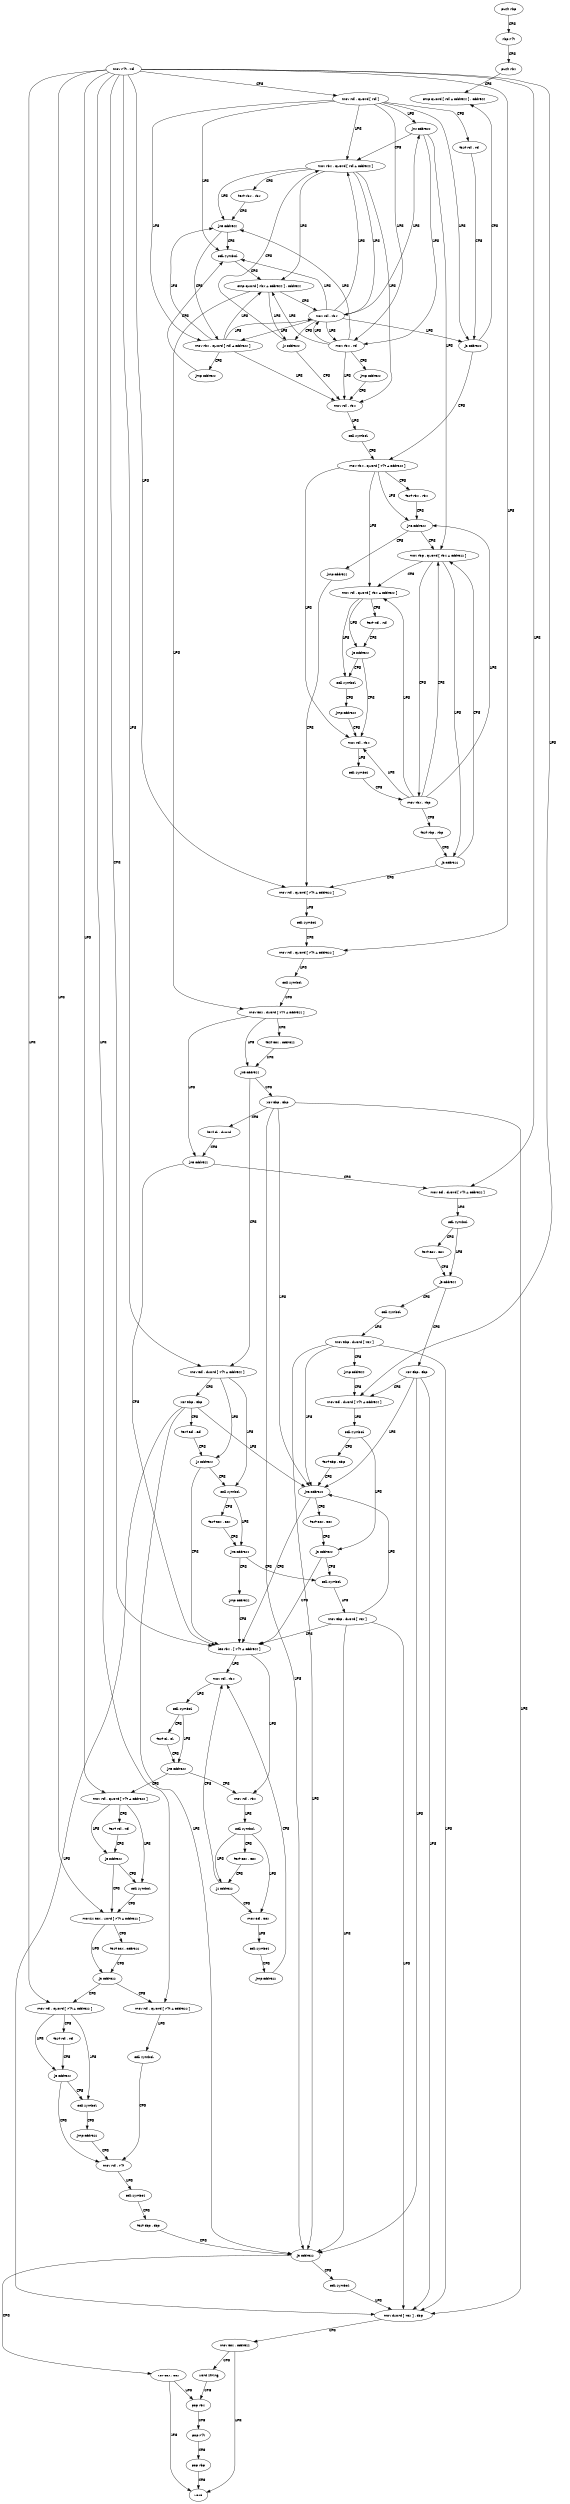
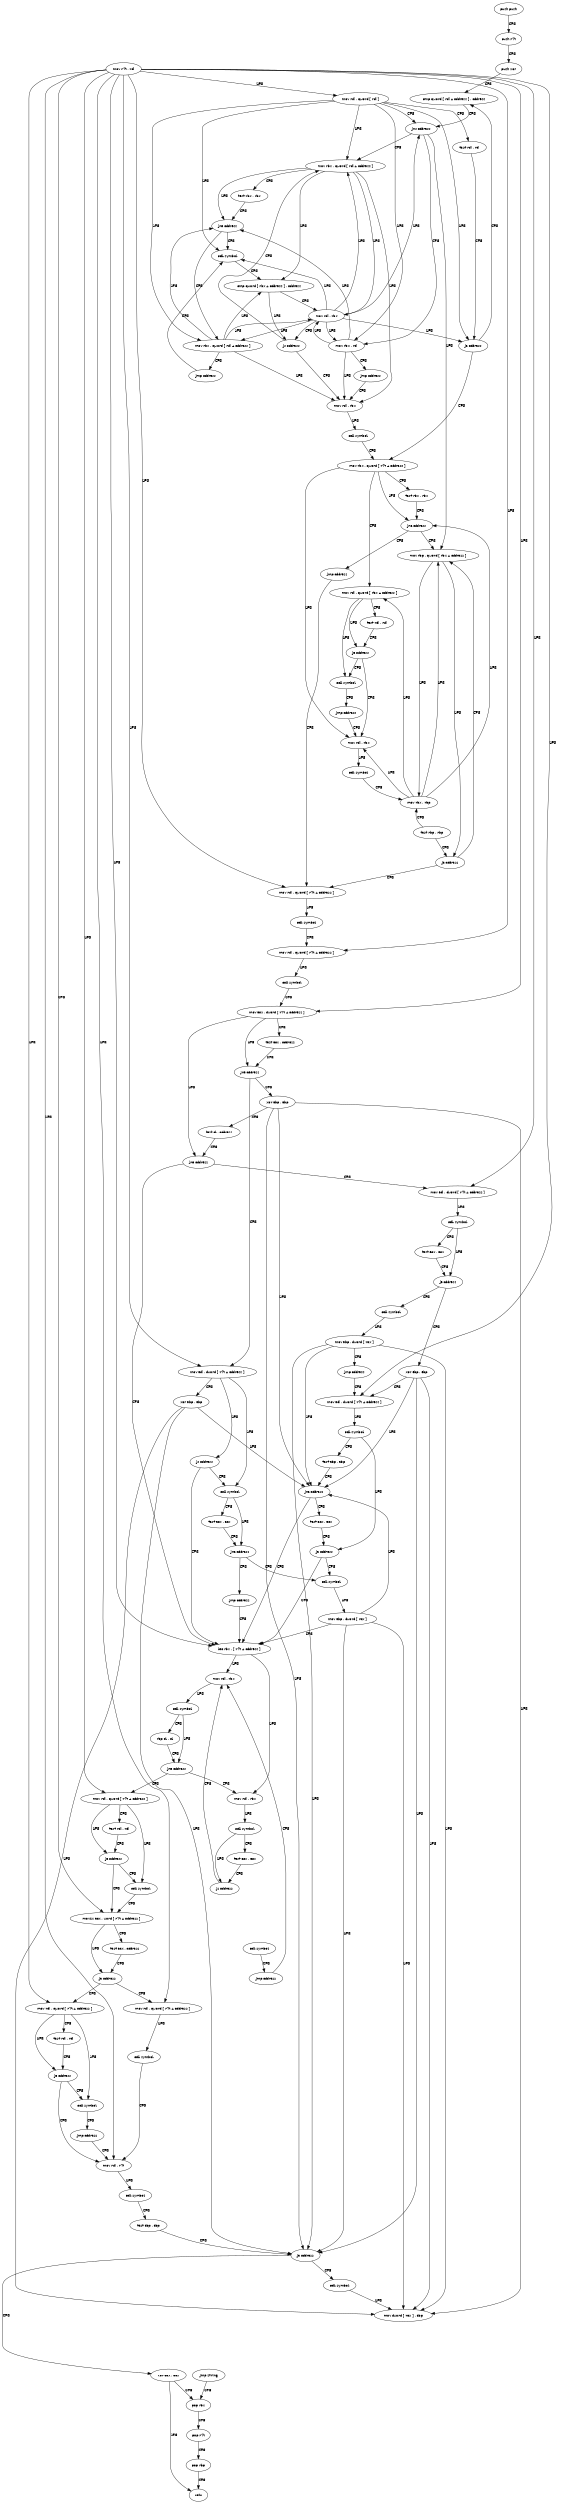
(509, 9) -> (509, 9)
(509, 39) -> (509, 39)
(509, 69) -> (509, 69)
(260, 84) -> (260, 84)
(411, 114) -> (411, 114)
none -> (463, 120)
(436, 241) -> (436, 241)
(294, 329) -> none
(373, 526) -> (373, 526)
(401, 572) -> none
(173, 654) -> (521, 450)
(422, 683) -> (422, 683)
(441, 683) -> (441, 683)
(426, 816) -> (417, 821)
(117, 862) -> (117, 862)
(61, 997) -> (61, 997)
none -> (45, 1103)
(219, 1132) -> (219, 1132)
(191, 1432) -> none
(165, 1739) -> (165, 1739)
(258, 1919) -> none
(235, 2345) -> none
(209, 2375) -> (209, 2375)
(189, 2390) -> (189, 2390)
(198, 2495) -> (198, 2495)
